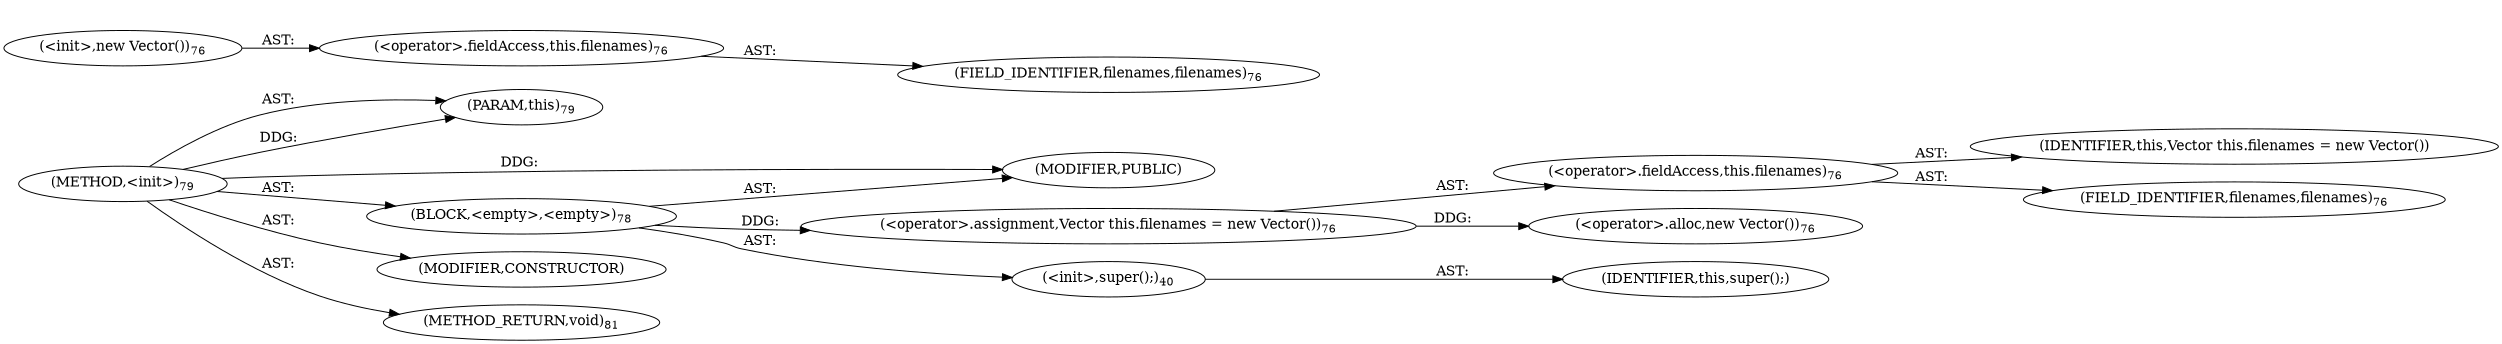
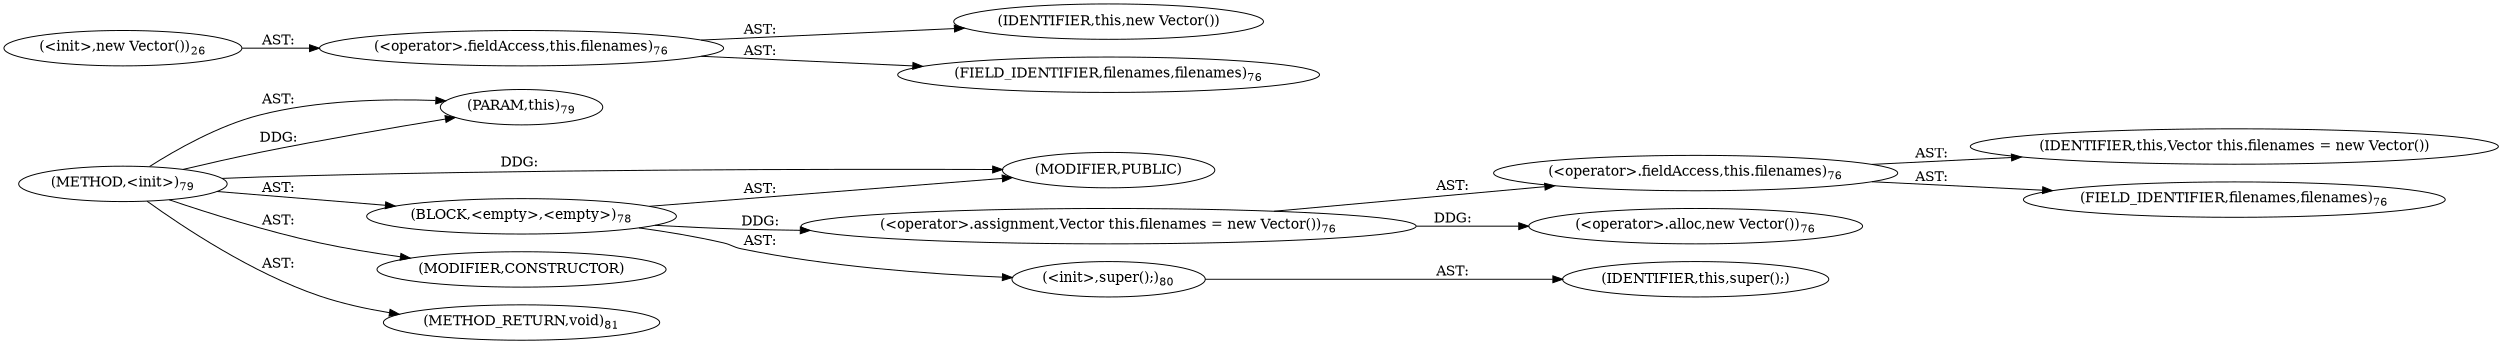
none -> (1109, 22)
(199, 47) -> (199, 47)
(1167, 278) -> (1167, 278)
